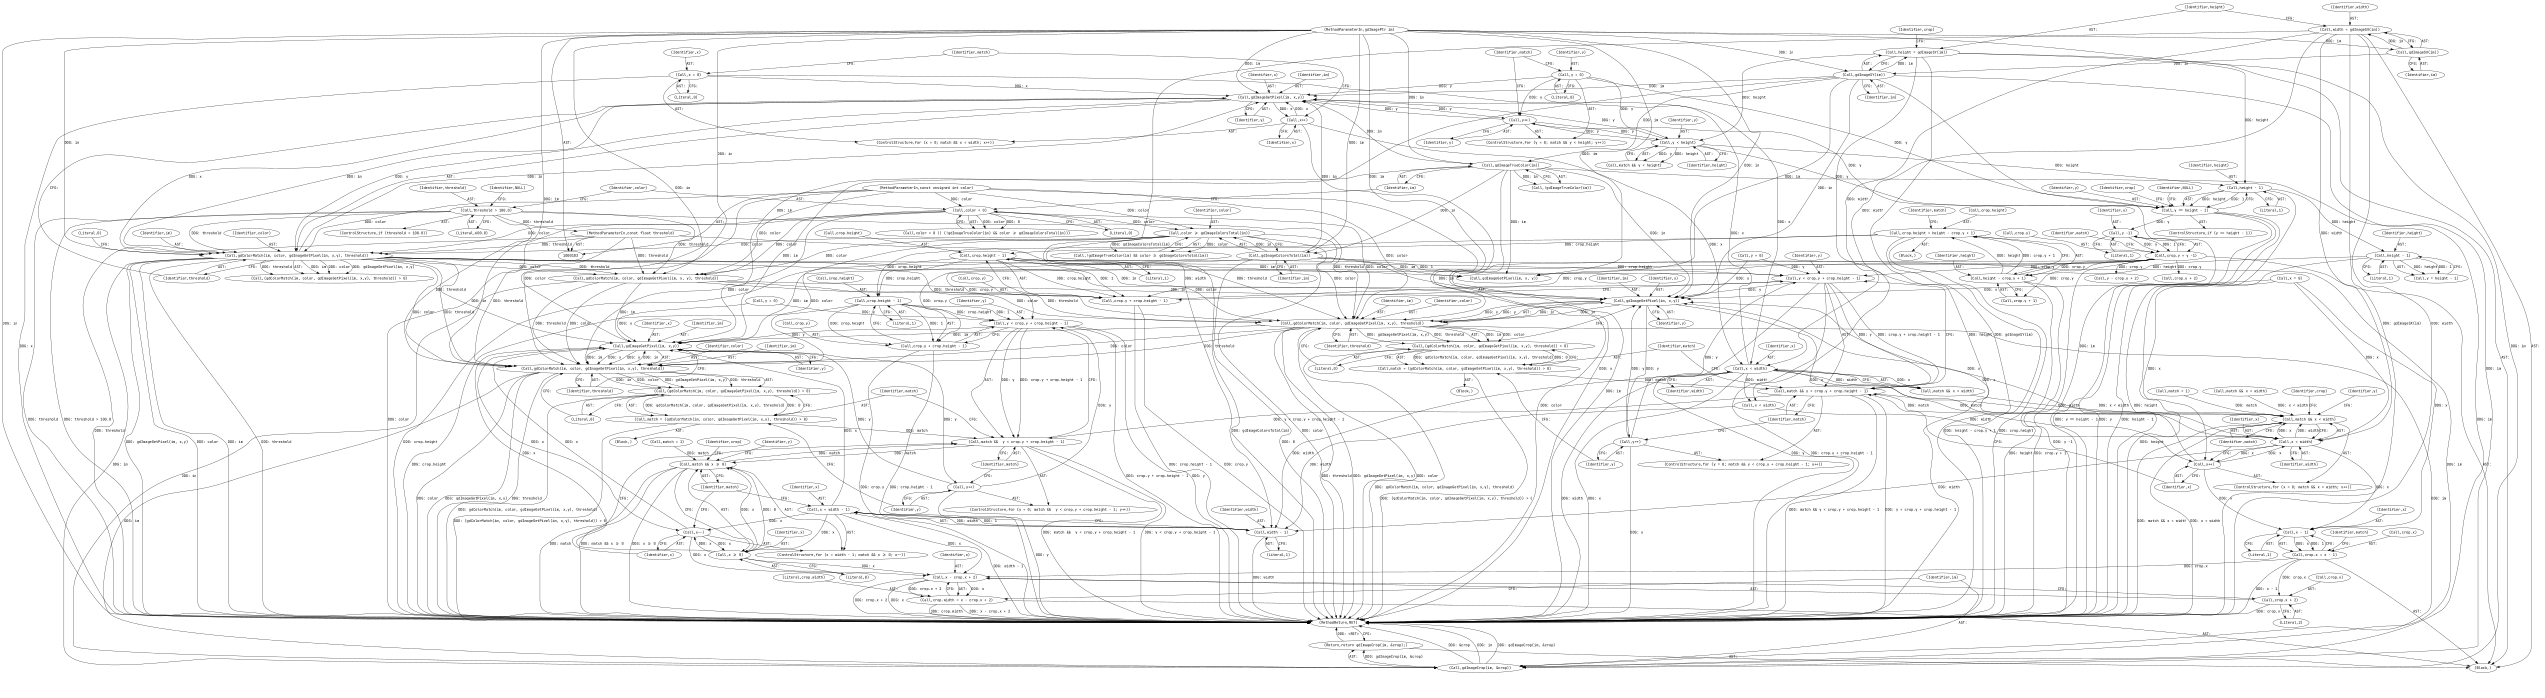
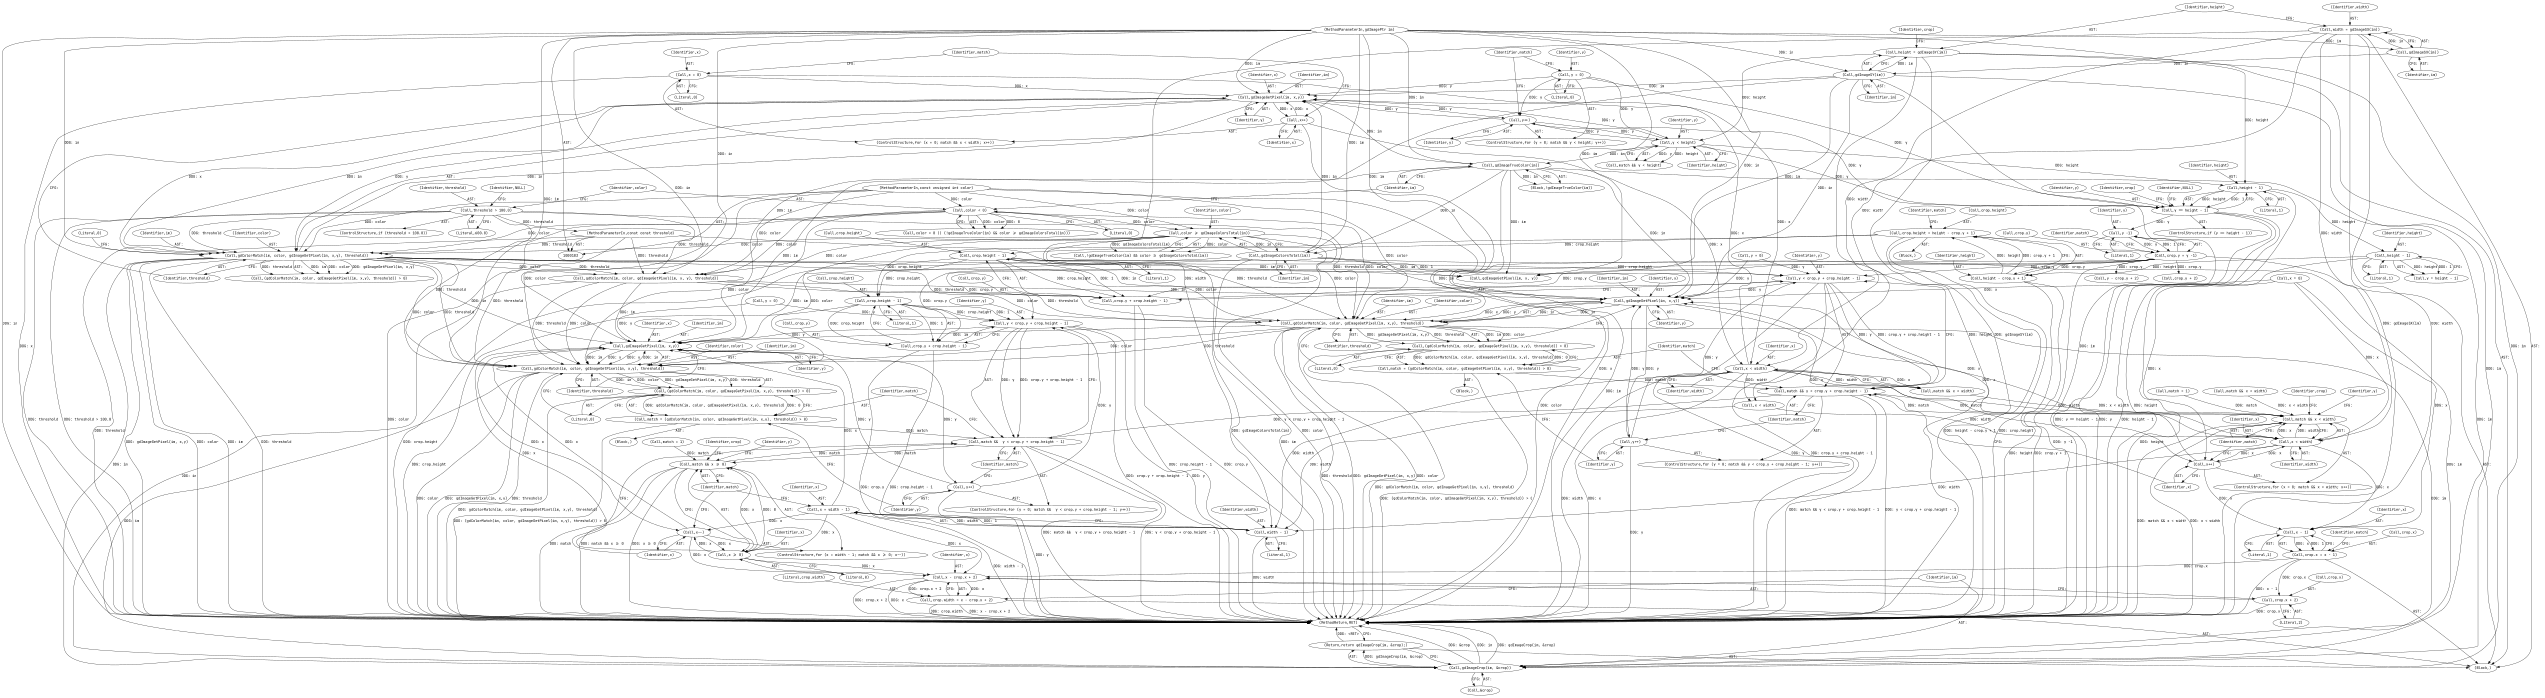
(1672, 100) -> (1603, 155)
(1561, 188) -> (1561, 188)
(631, 233) -> (631, 233)
(2019, 301) -> none
(1288, 442) -> (1288, 442)
(846, 529) -> none
none -> (1426, 656)
none -> (1480, 691)
